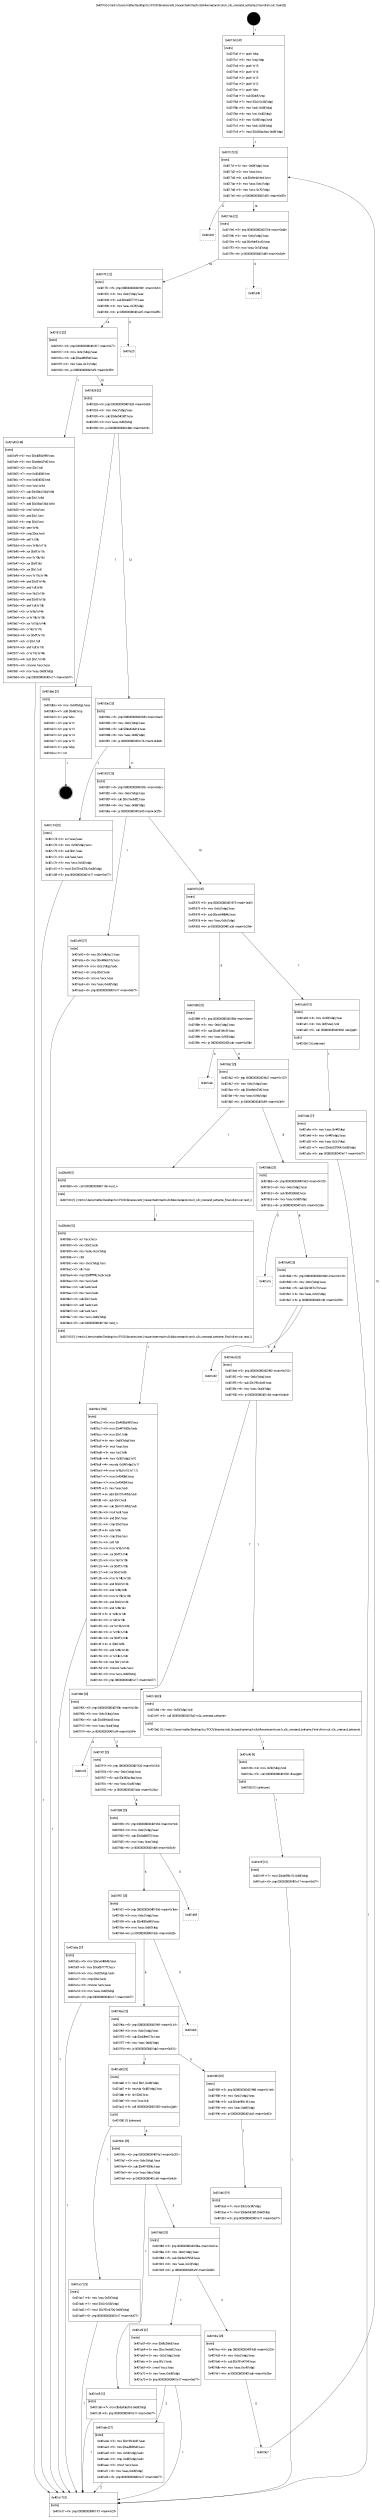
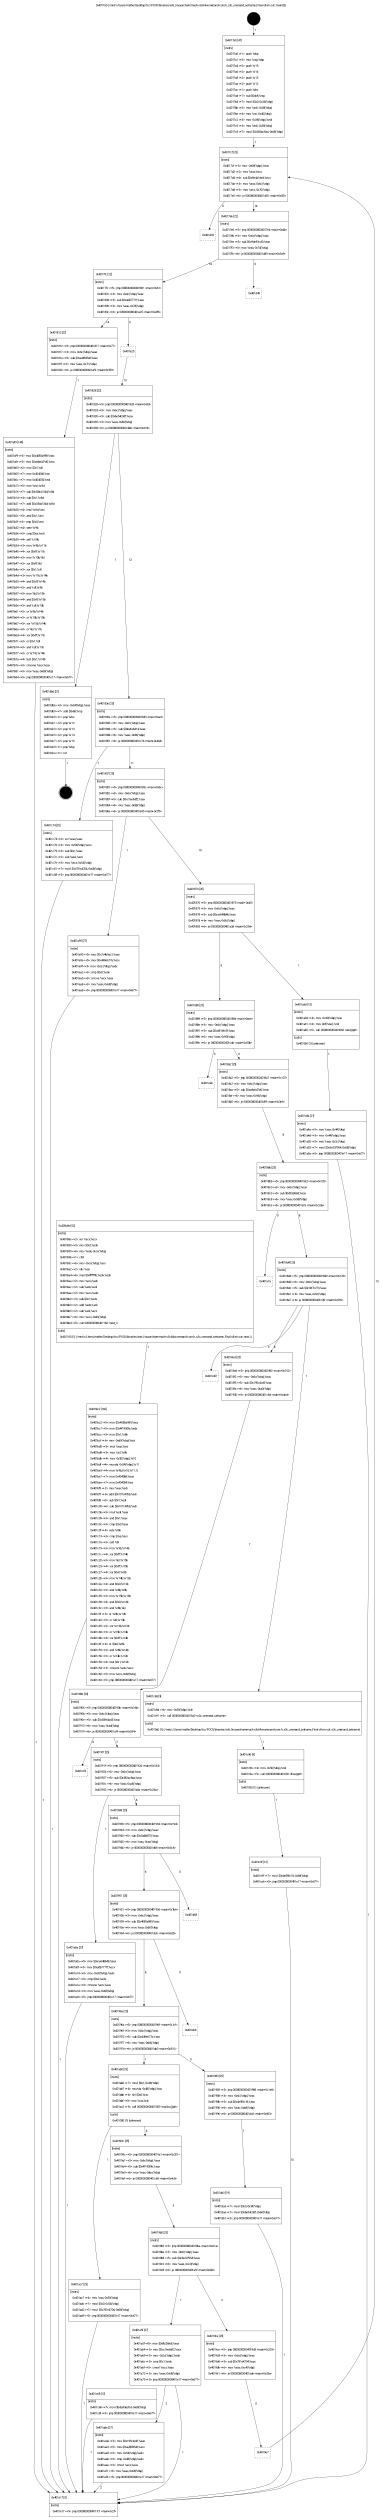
(99, 380) -> (125, 370)
(155, 1187) -> none
(255, 1545) -> (289, 1498)
none -> (94, 1867)
(292, 2160) -> (292, 2160)
(142, 2292) -> none
none -> (283, 2430)
